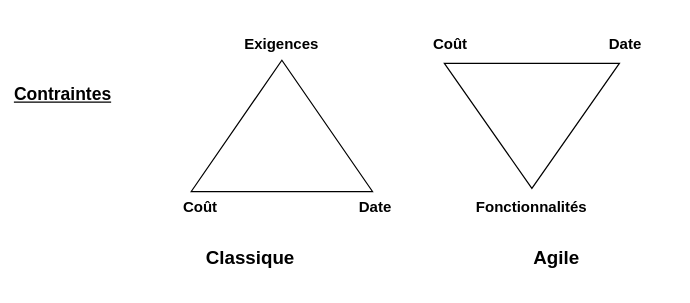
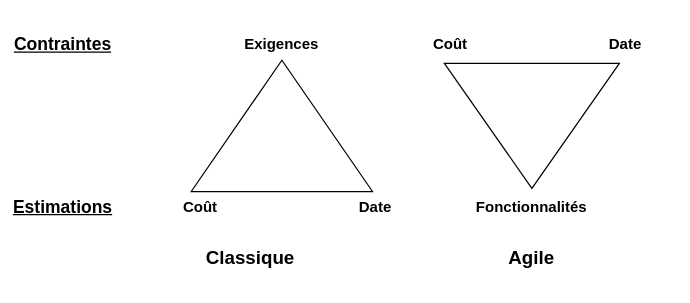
(63, 94) -> (63, 44)
none -> (63, 207)
(557, 257) -> (532, 257)
